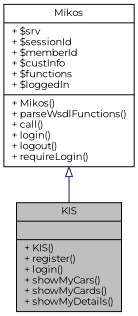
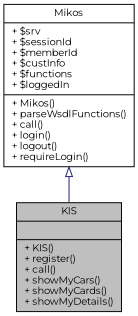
(44, 270) -> (40, 270)
